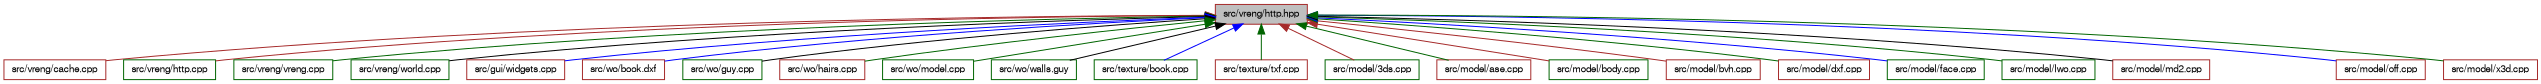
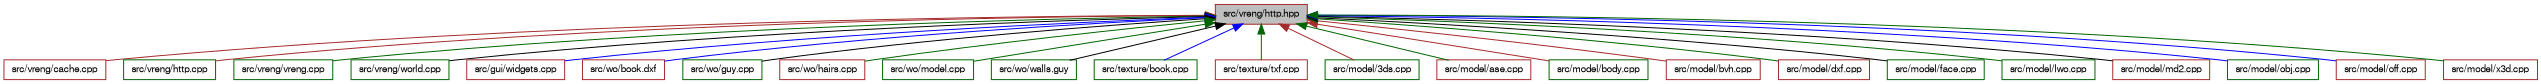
(1617, 36) -> (1617, 36)
none -> (2273, 70)
